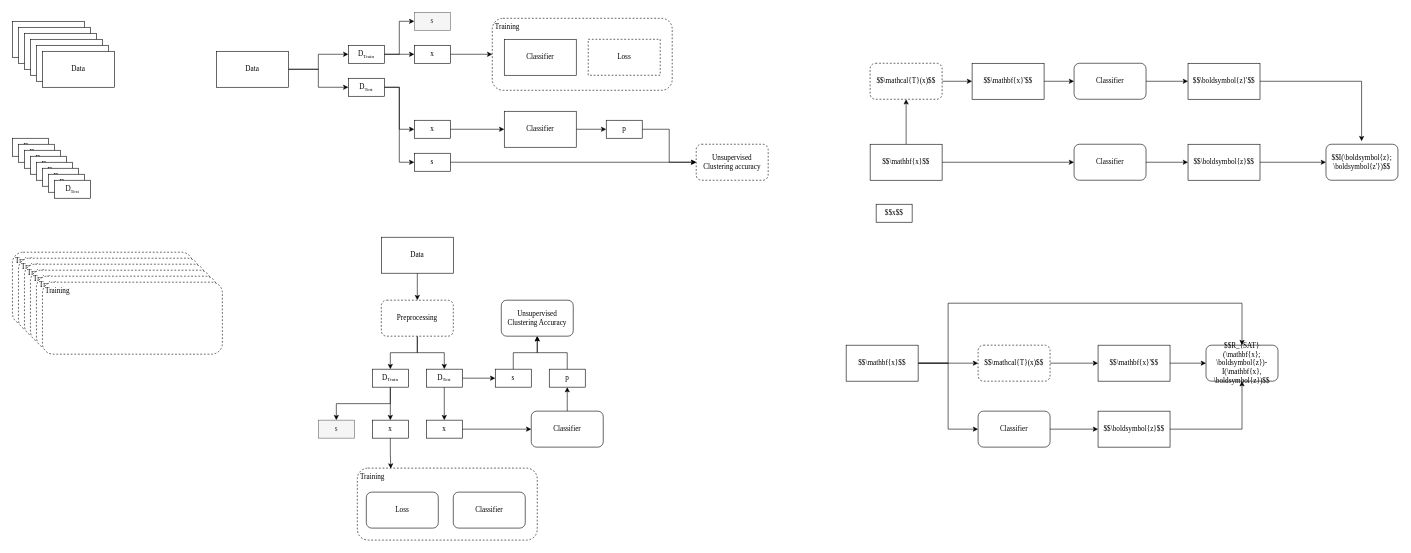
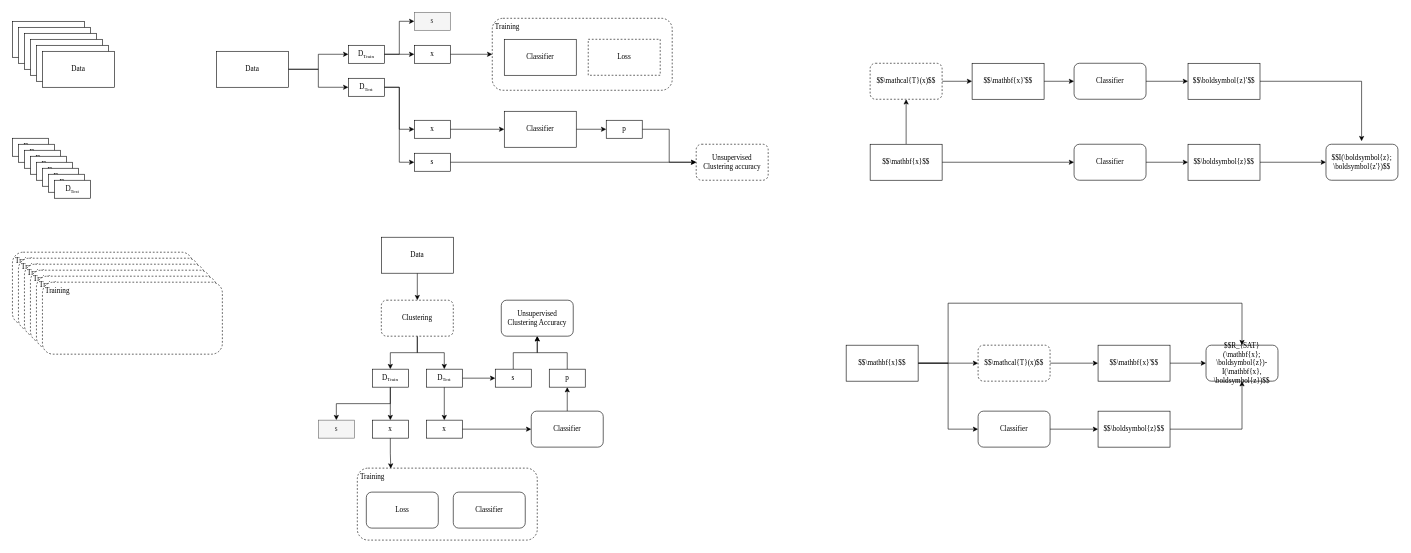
(894, 213) -> none
(417, 318) -> (417, 318)
